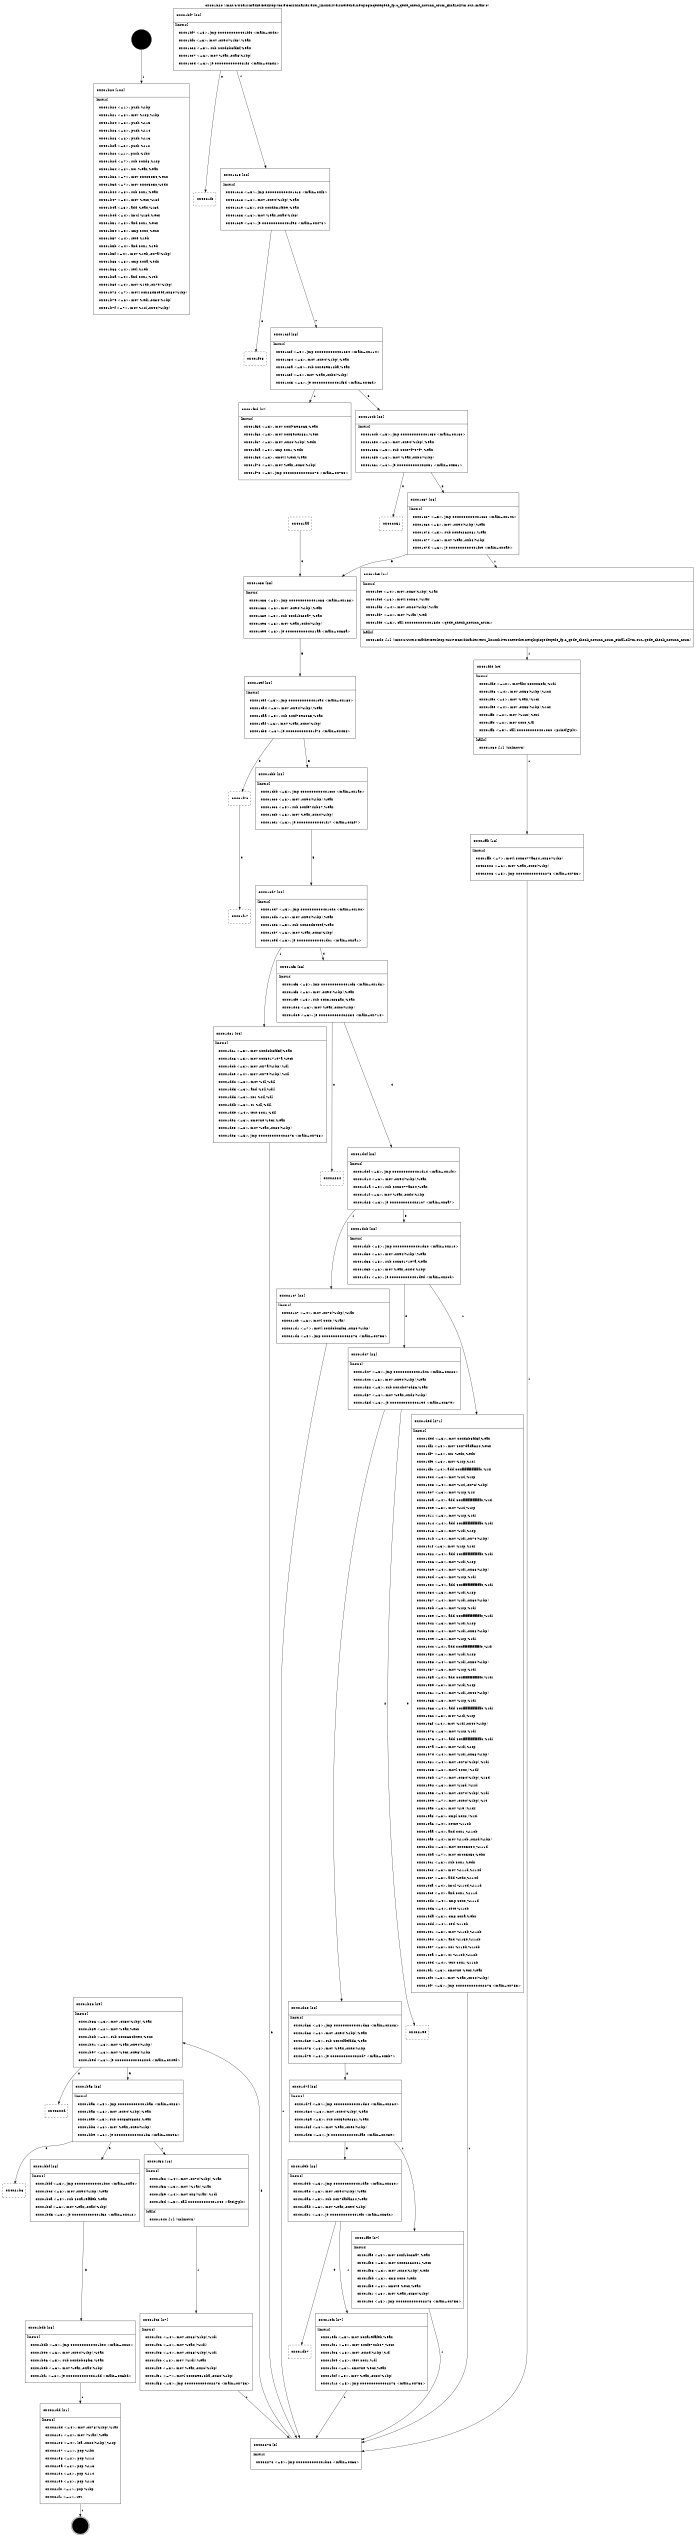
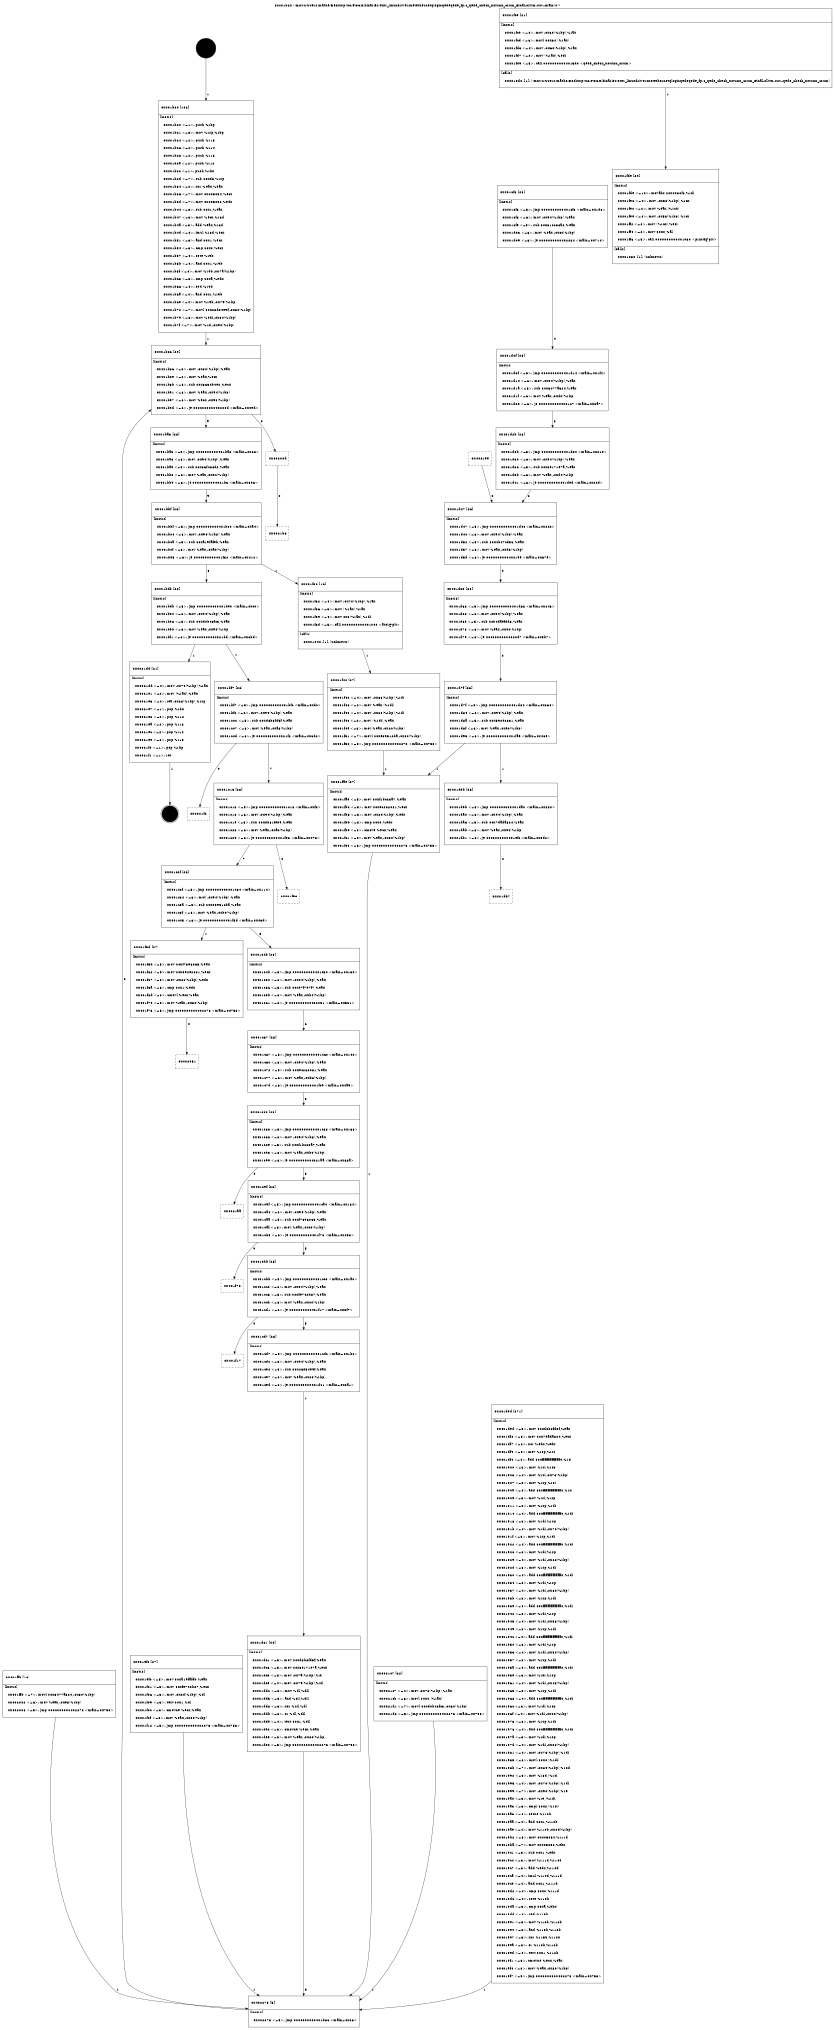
none -> (206, 337)
(399, 493) -> (187, 1035)
(300, 552) -> (244, 1183)
(491, 560) -> none
none -> (237, 662)
(527, 793) -> none
(240, 856) -> (244, 1333)
(321, 953) -> none
(332, 1178) -> none
(336, 1245) -> none
(462, 1345) -> none
(388, 1717) -> (487, 483)
(159, 2147) -> (279, 573)
(347, 2148) -> (503, 769)
(35, 2150) -> (277, 495)
(340, 2267) -> none
(263, 2413) -> (384, 762)
